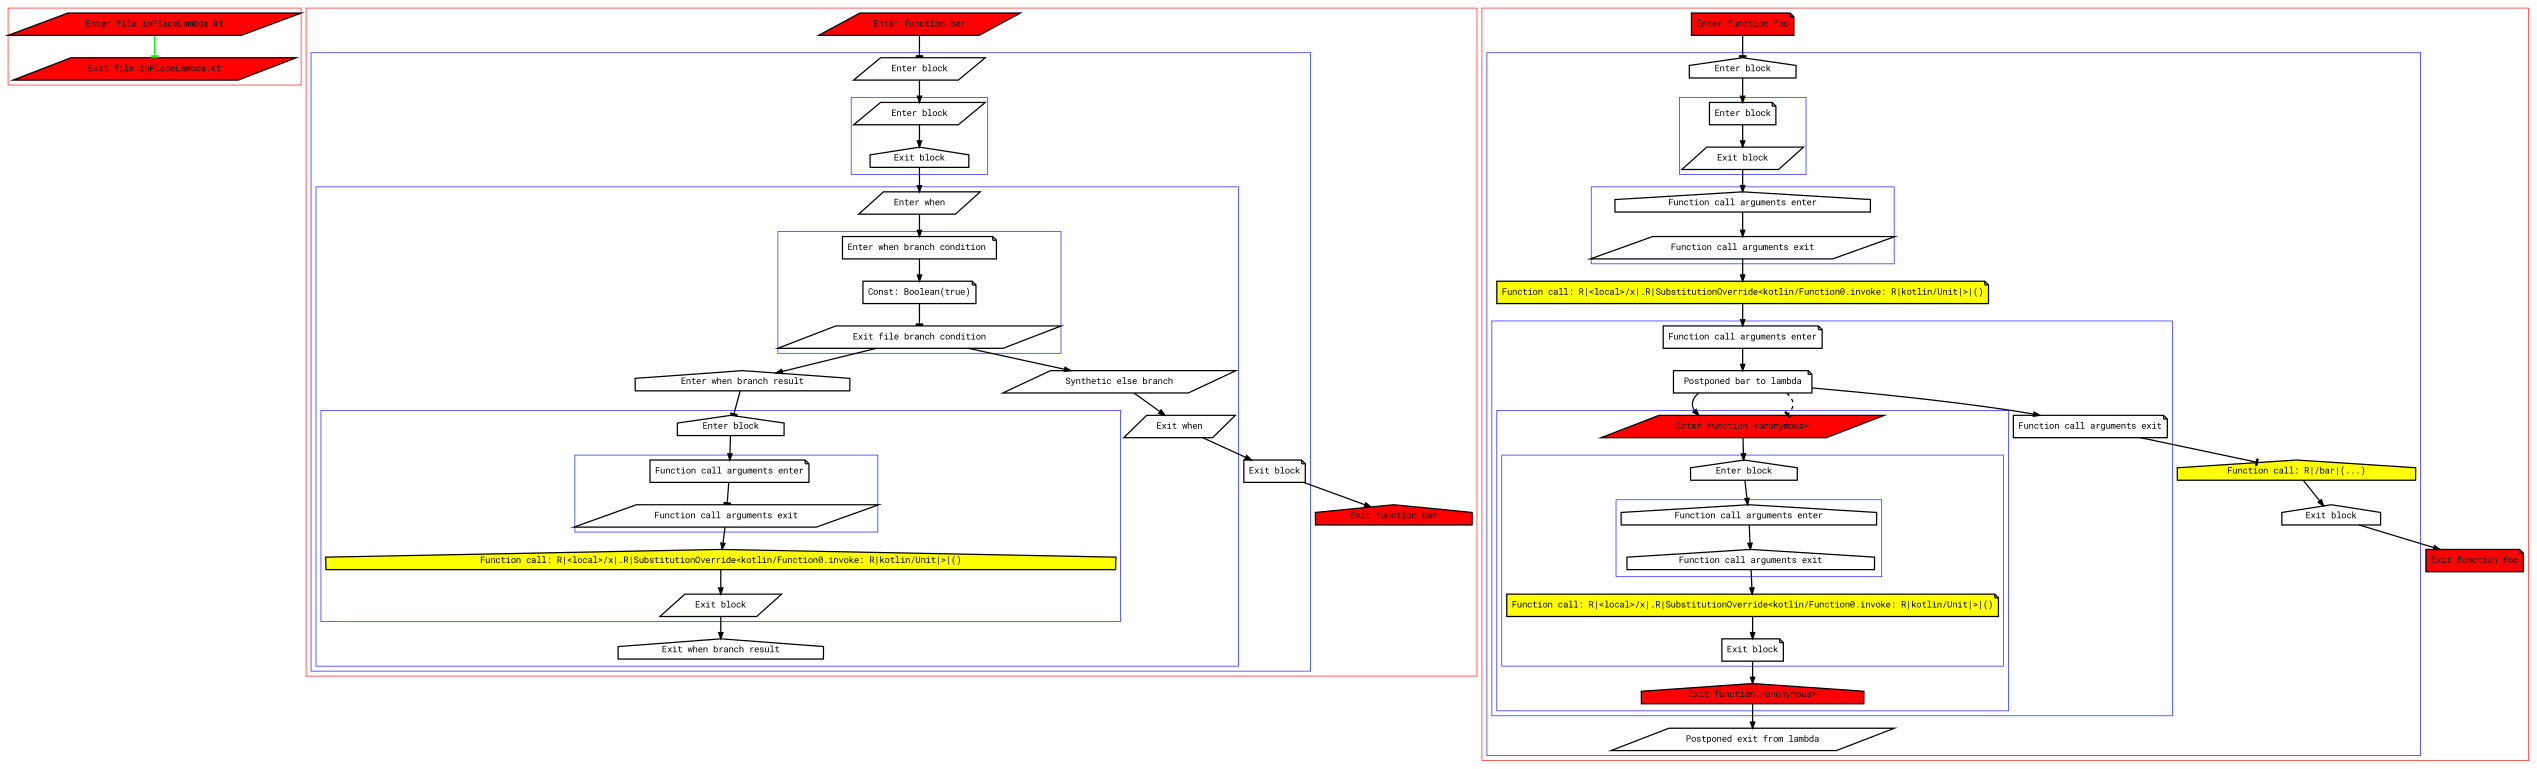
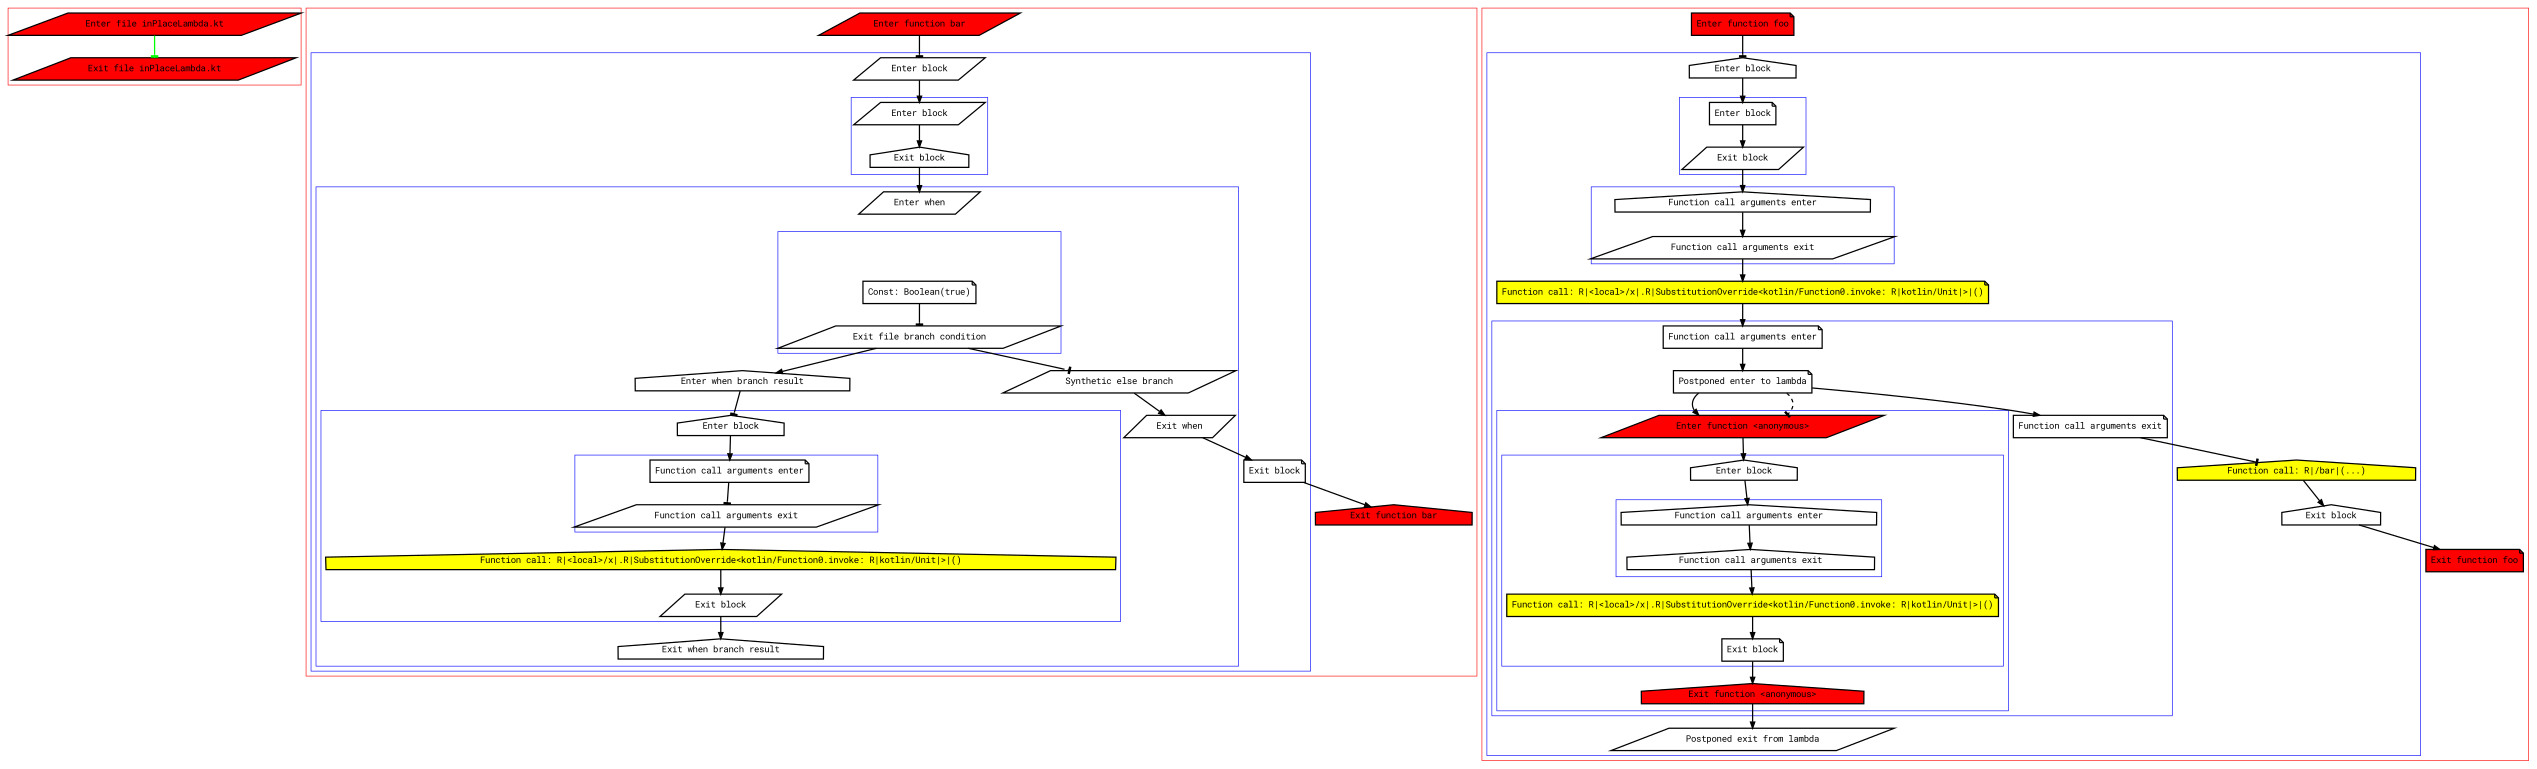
(919, 248) -> none
(1016, 359) -> (1016, 359)
(1743, 382) -> (1743, 382)
